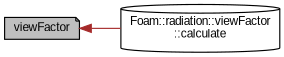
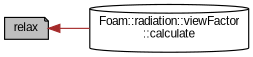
(42, 28) -> (26, 28)
